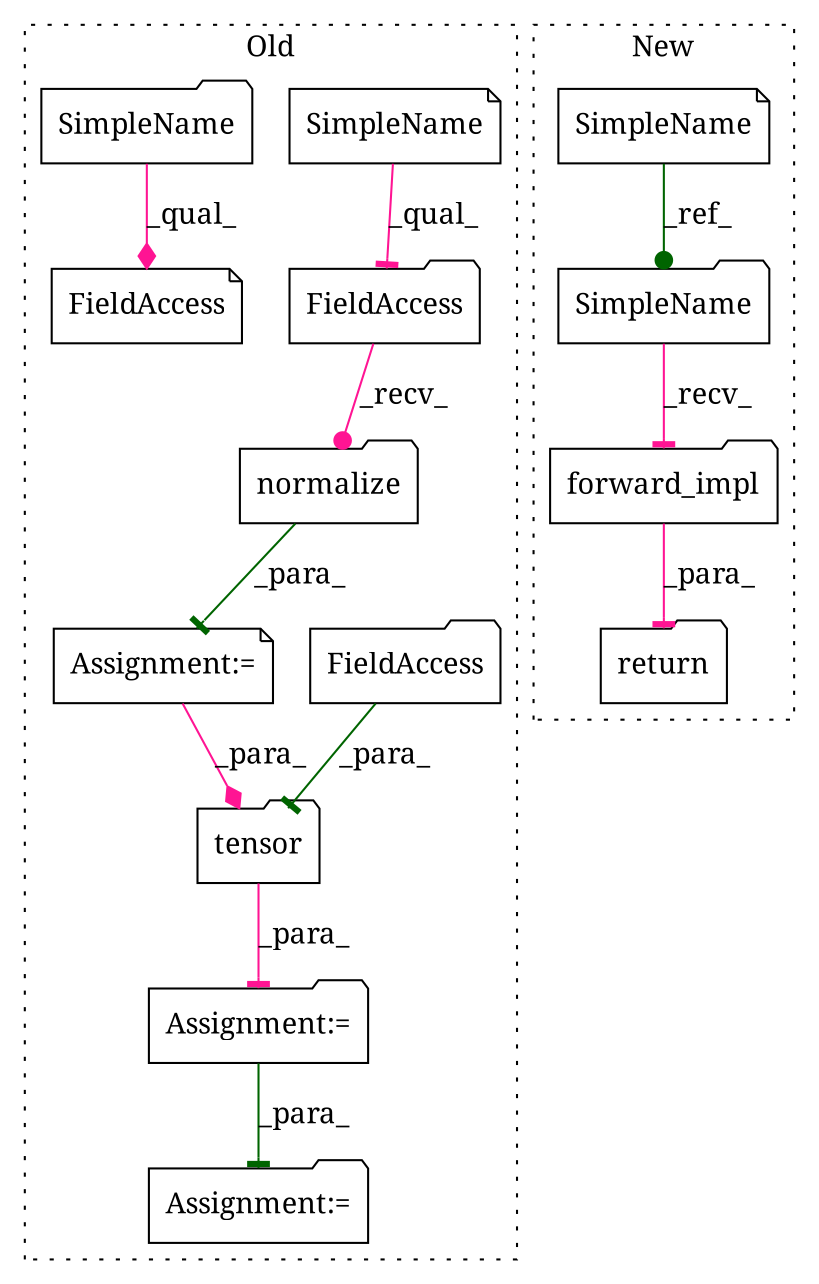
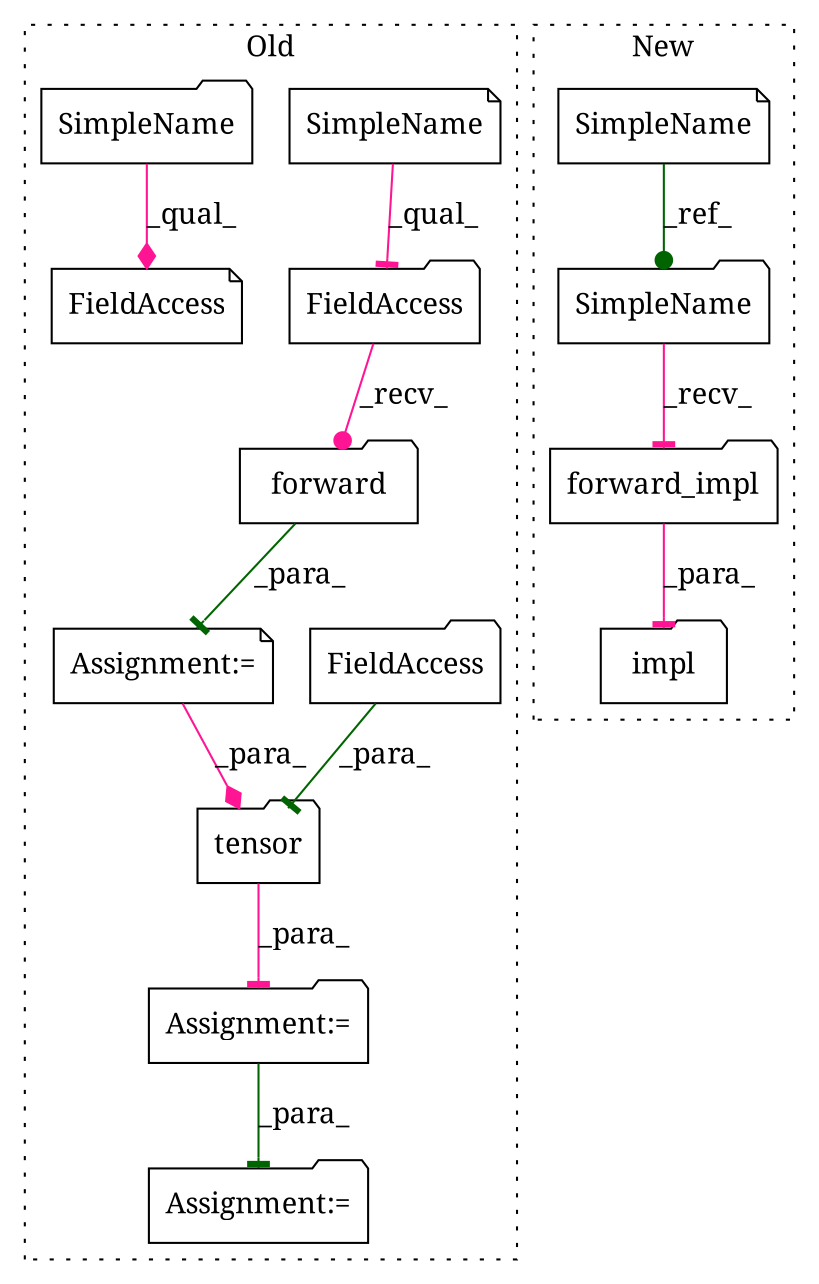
(329, 486) -> (329, 486)
(664, 666) -> (664, 666)
